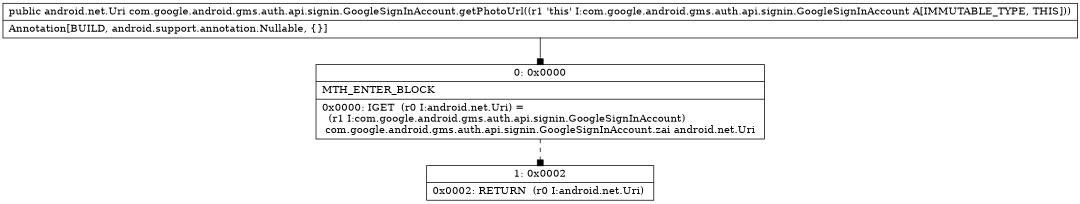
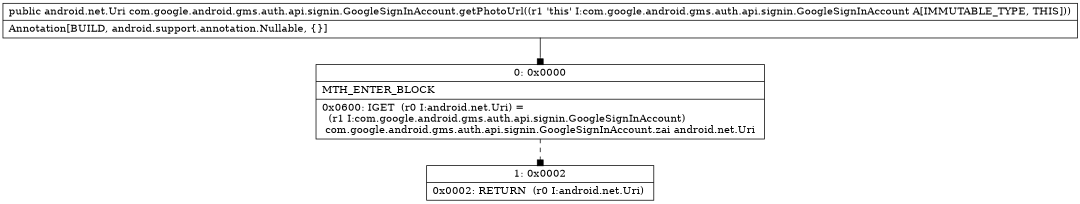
(425, 108) -> (425, 108)
